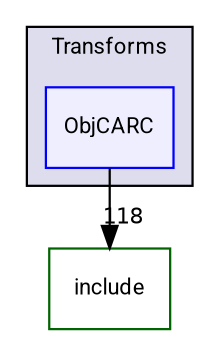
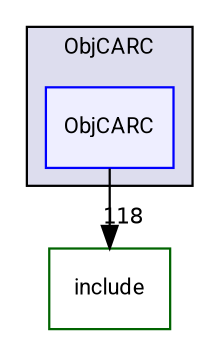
(110, 48) -> (110, 48)
